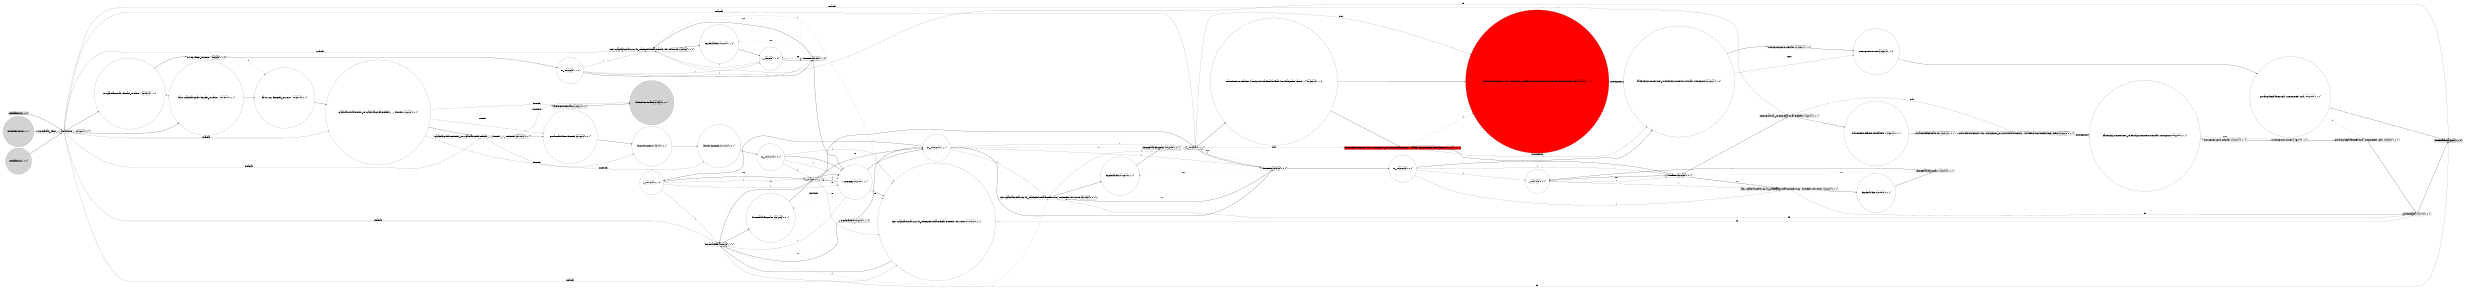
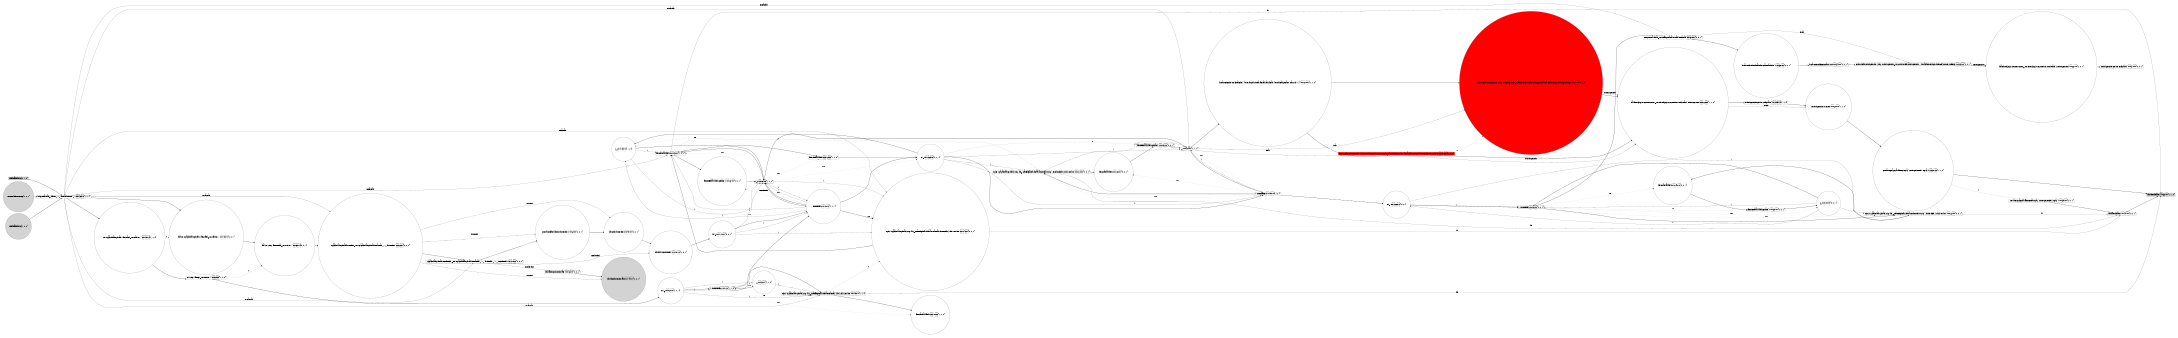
(748, 52) -> none
(2290, 140) -> none
(867, 155) -> (845, 170)
(1470, 175) -> (1616, 223)
(750, 187) -> (700, 218)
none -> (1597, 197)
